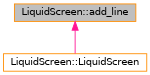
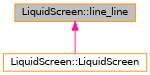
(75, 13) -> (75, 13)
